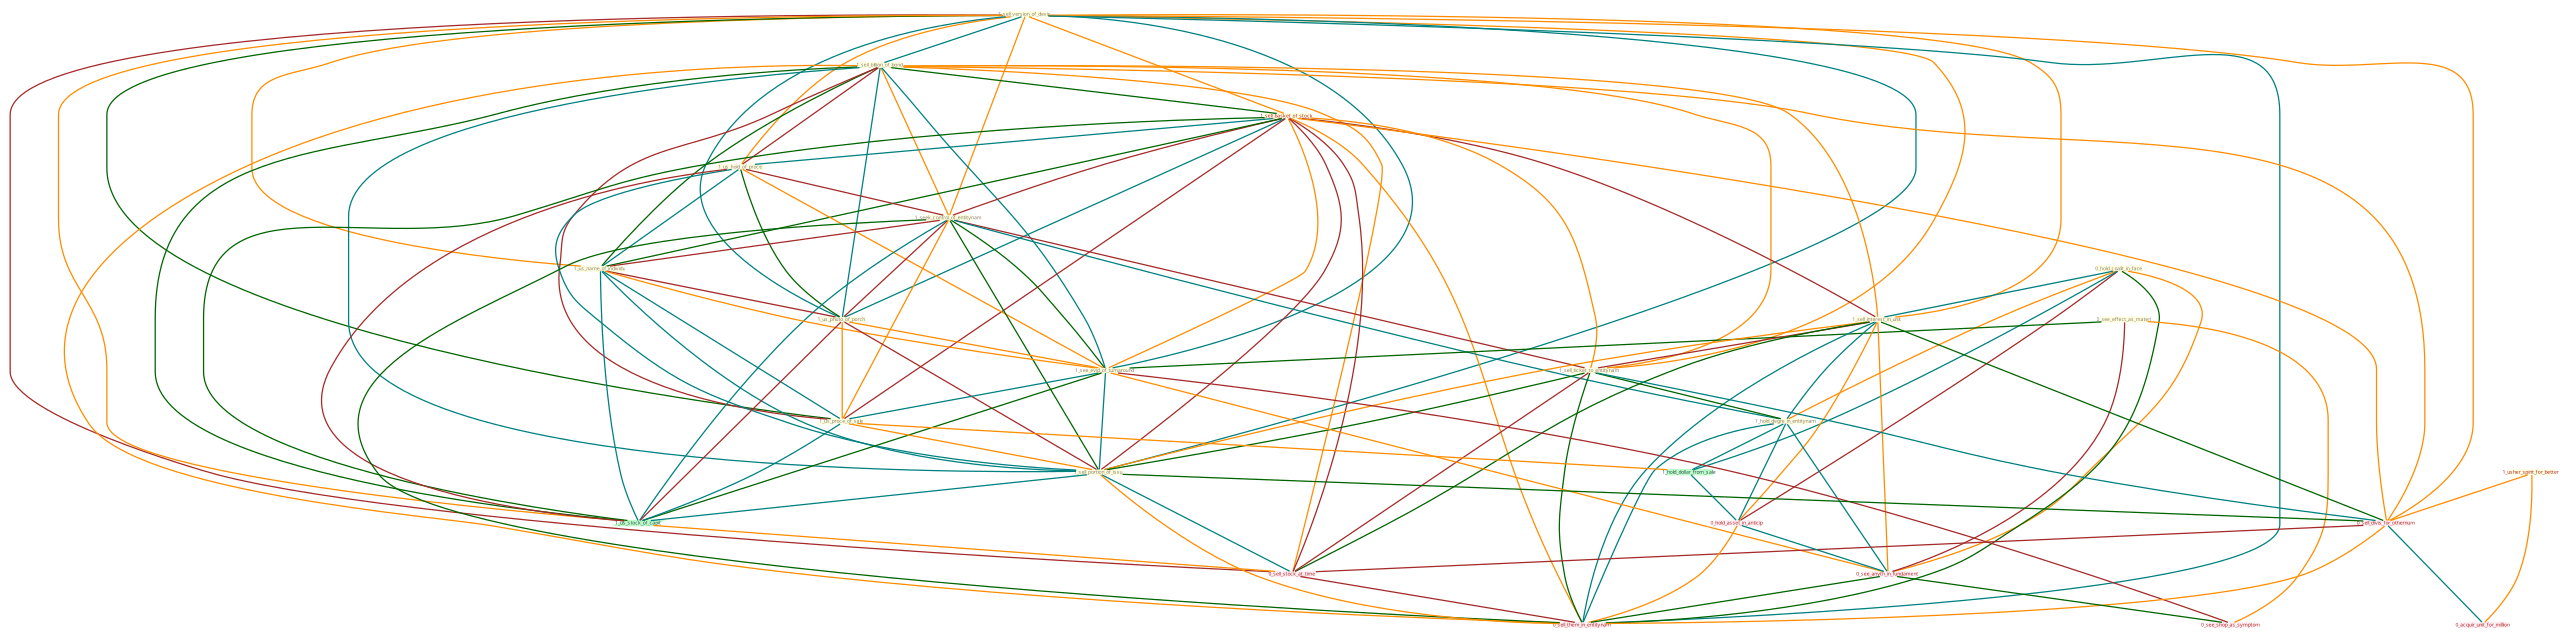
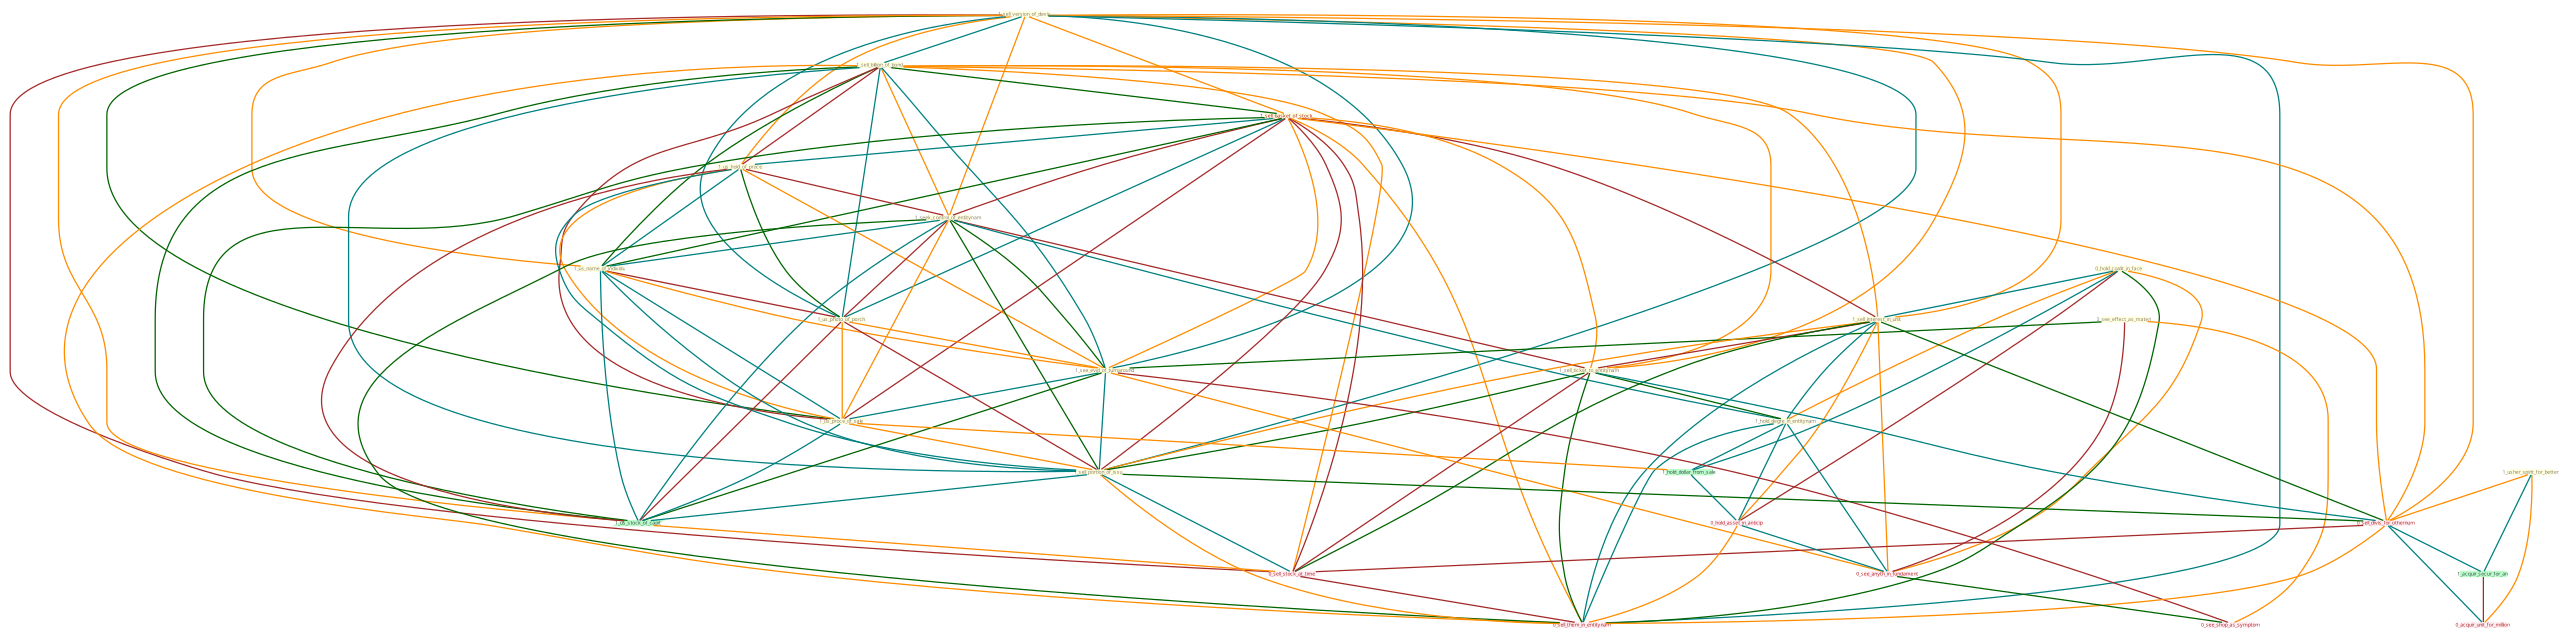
(783, 242) -> (783, 242)
none -> (587, 298)
(2532, 472) -> (2532, 472)
none -> (2483, 574)
(1735, 599) -> none
